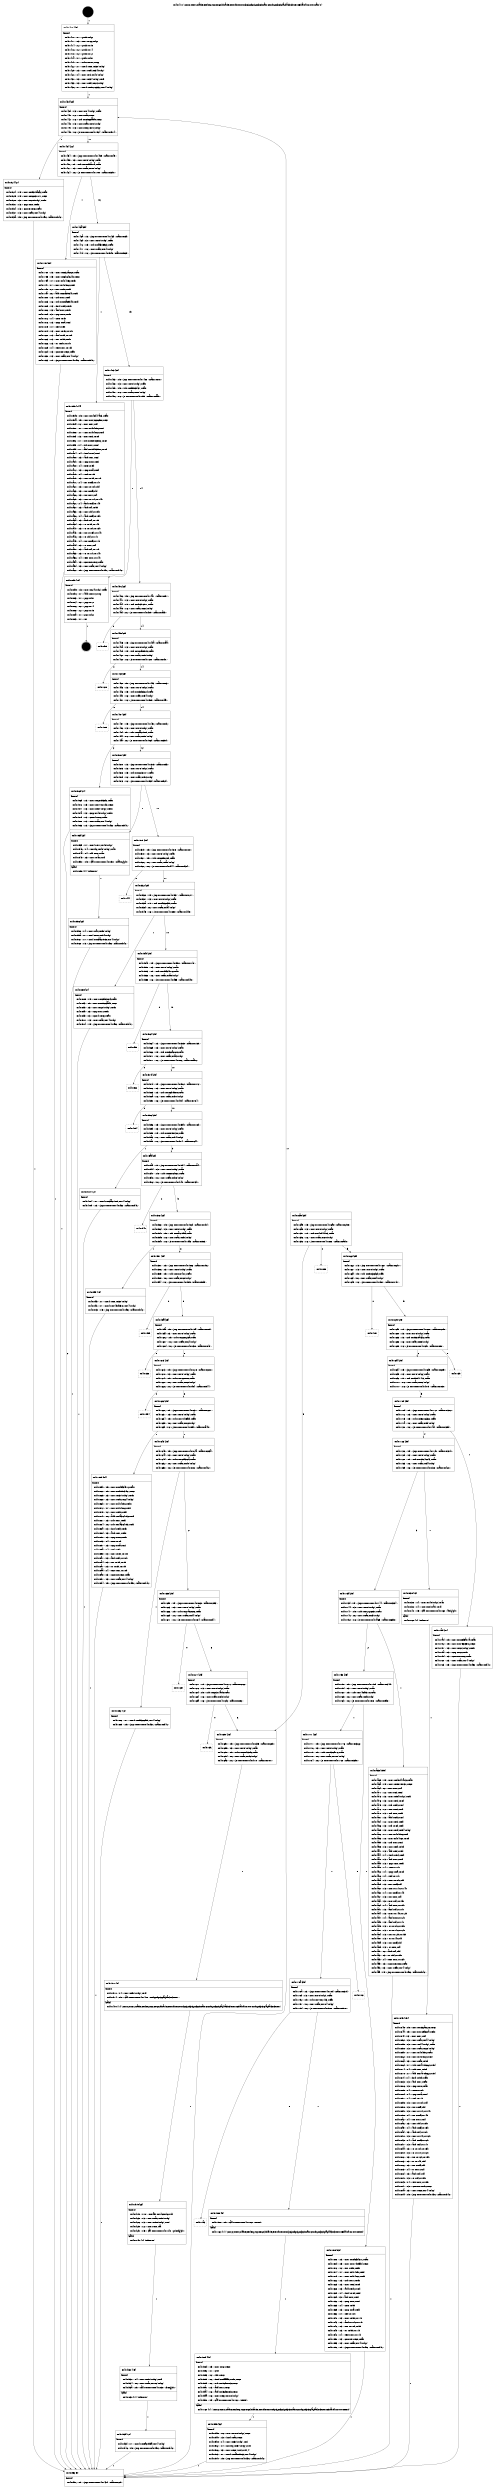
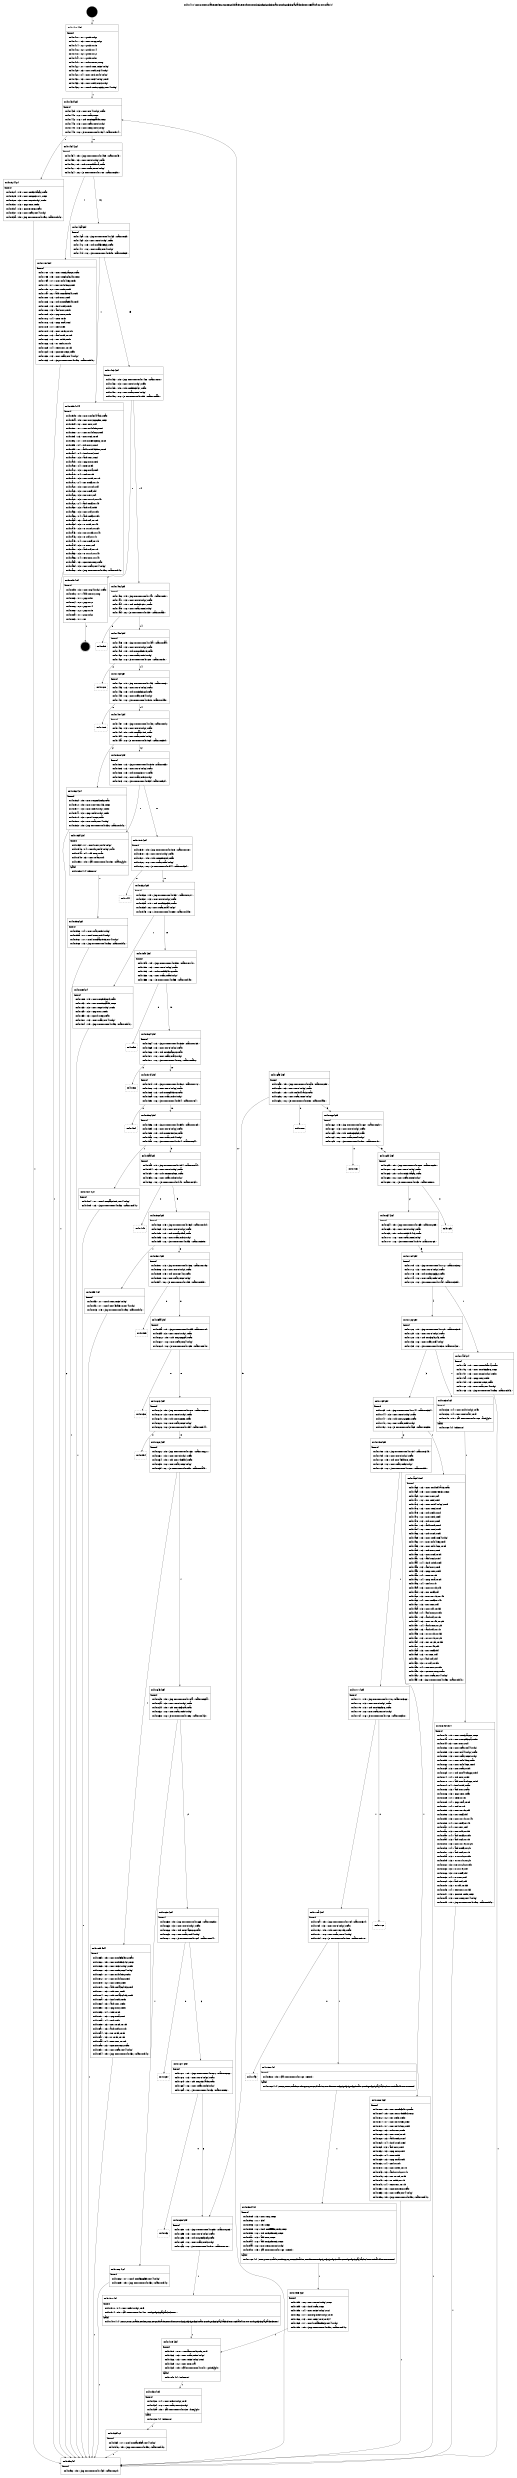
(166, 2472) -> (255, 2341)
